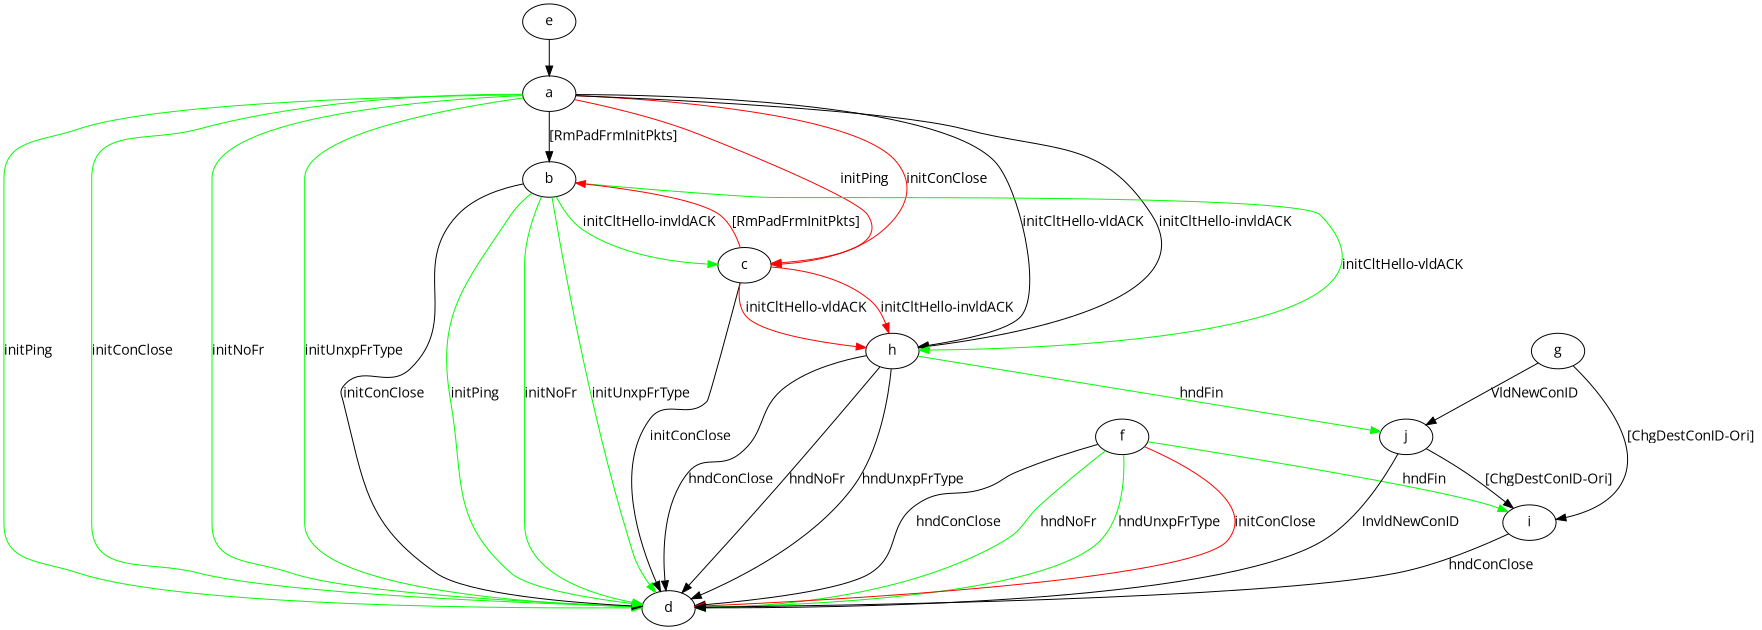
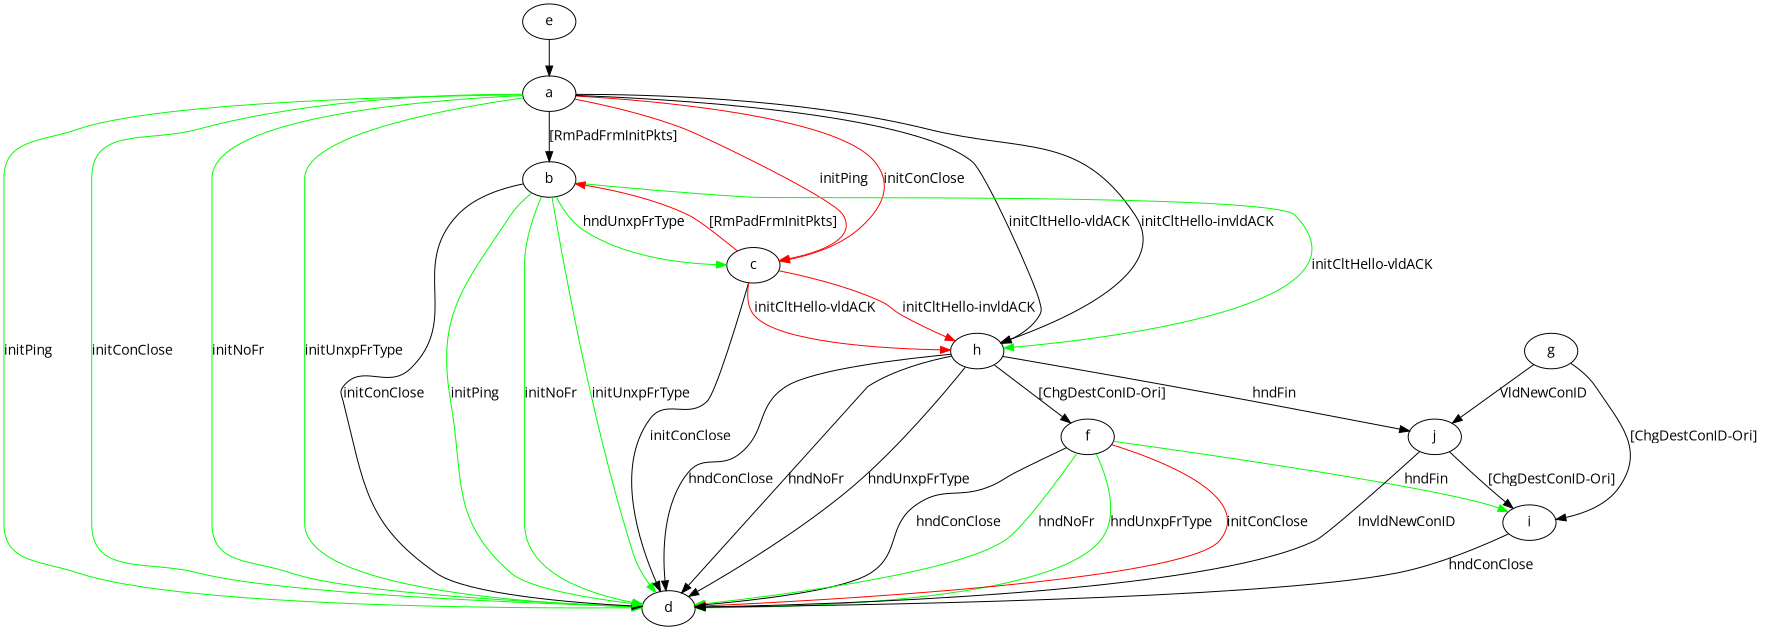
(651, 222) -> (636, 222)
none -> (1028, 391)
(1144, 393) -> (1201, 392)
